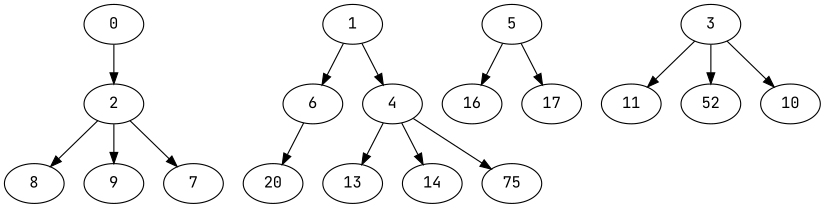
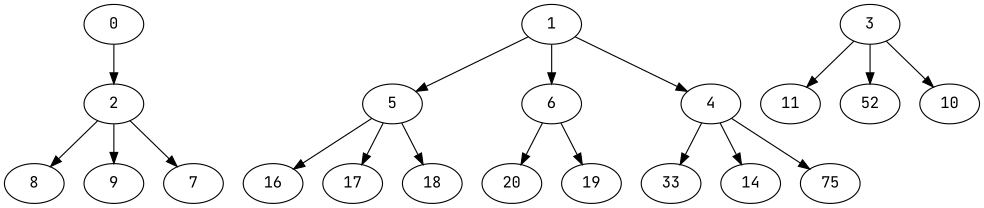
none -> (477, 62)
(353, 184) -> (671, 184)
none -> (432, 184)
none -> (591, 184)
